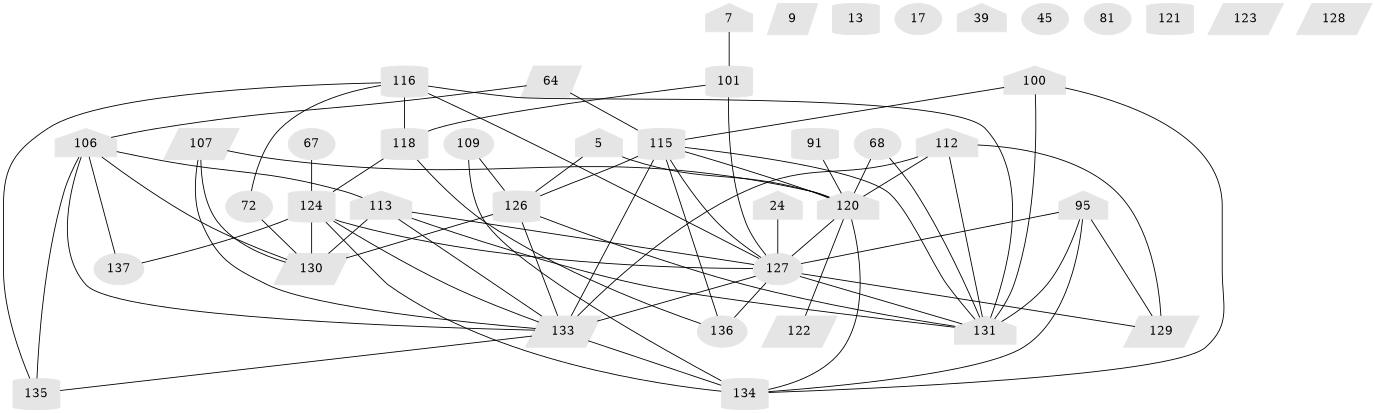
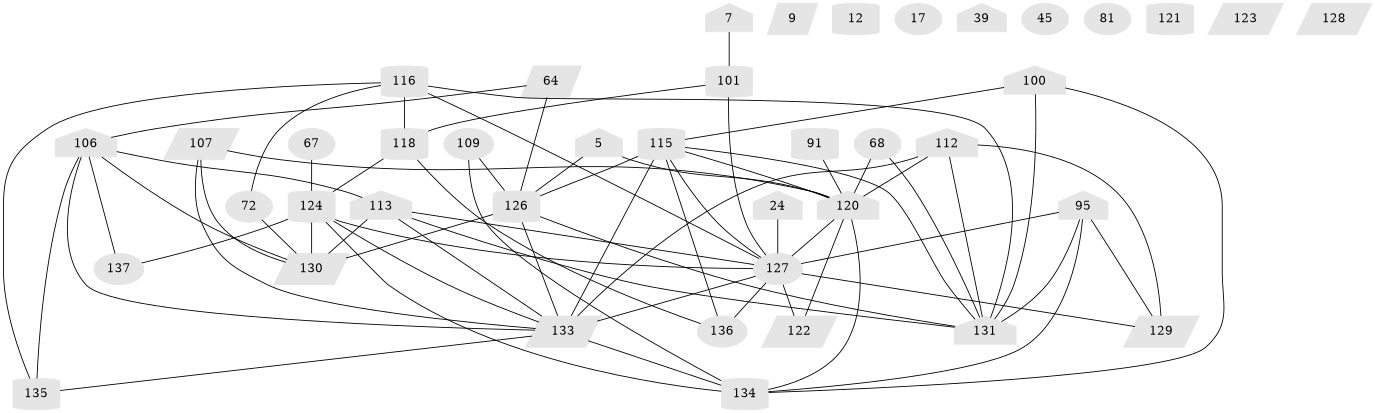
(856, 19) -> (856, 19)
(604, 112) -> (536, 137)
(881, 300) -> (789, 301)
